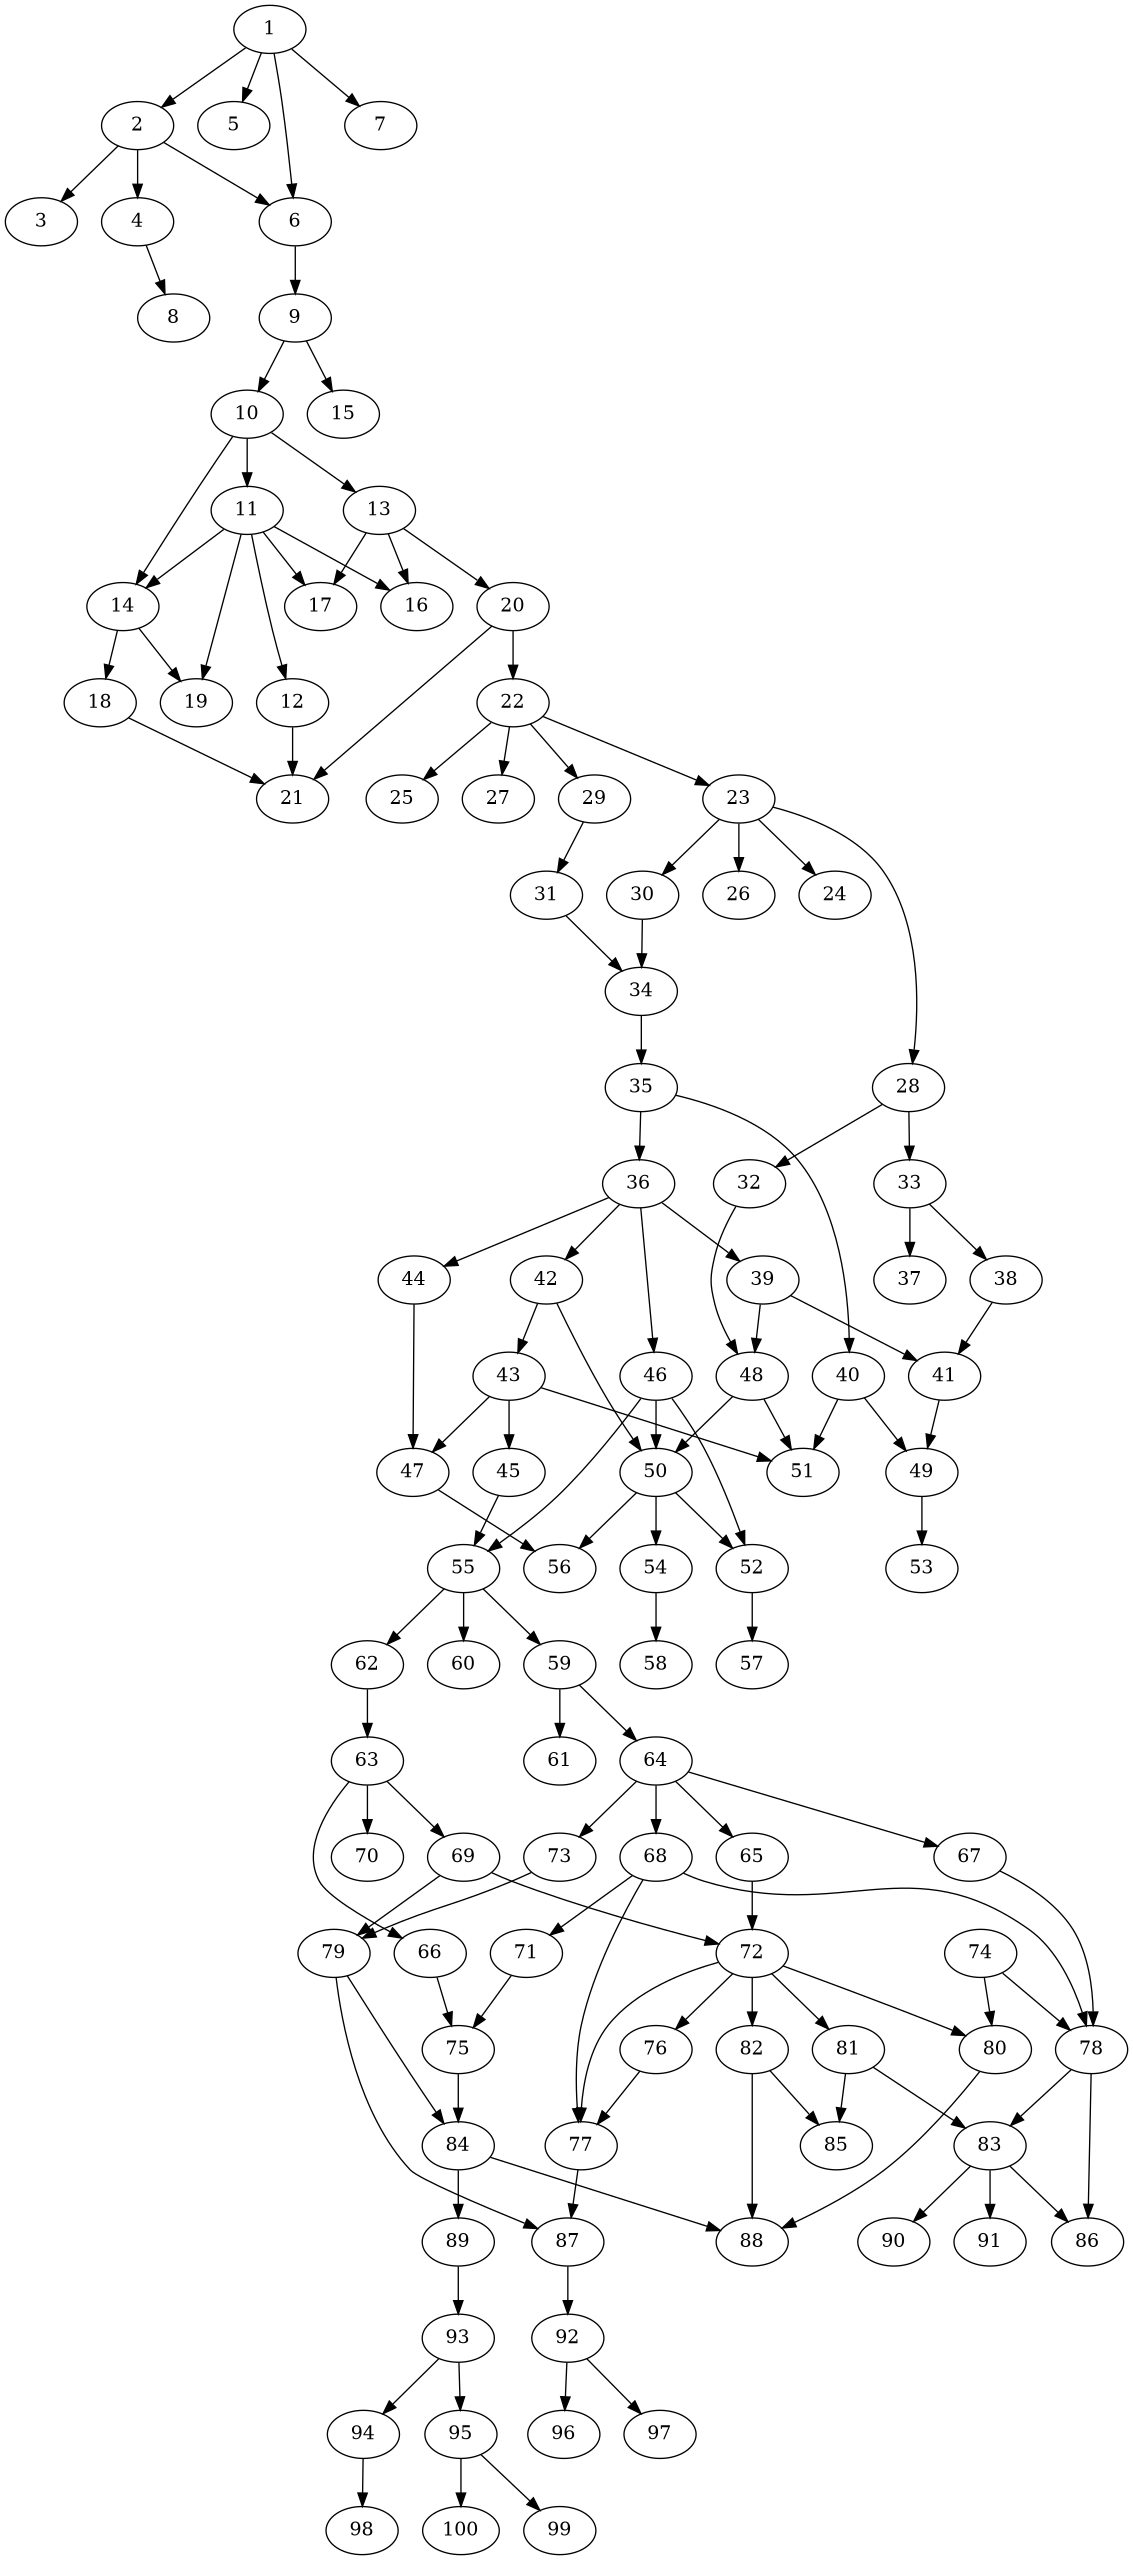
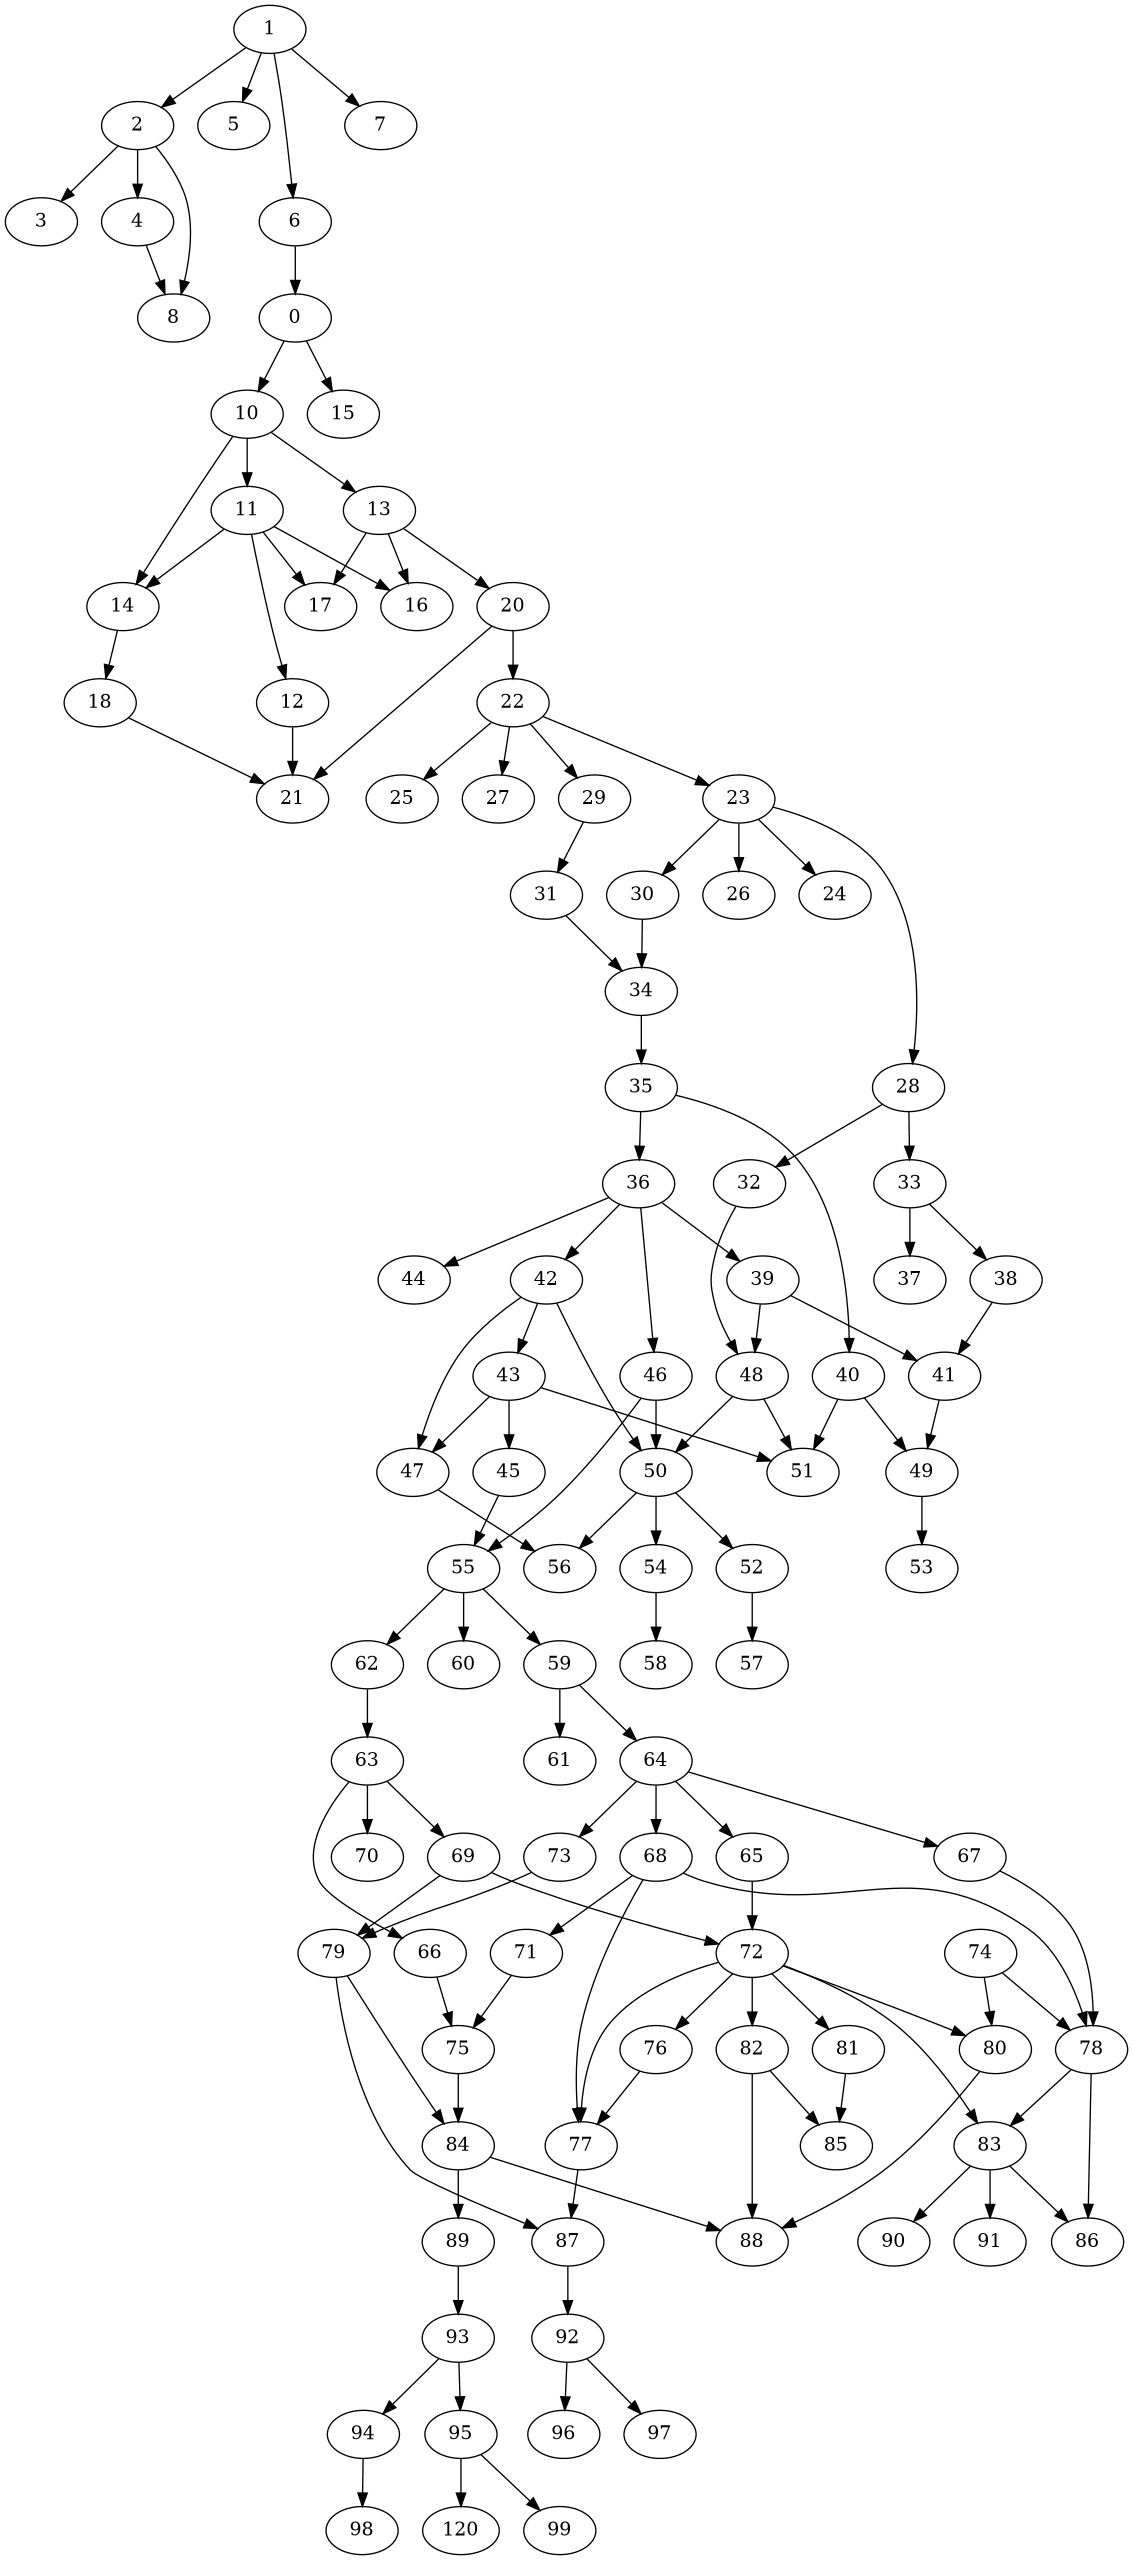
(211, 170) -> (189, 210)
(295, 318) -> (295, 318)
(196, 703) -> none
(414, 1369) -> (458, 1356)
(711, 1462) -> none
(913, 2094) -> (891, 2021)
(461, 2531) -> (461, 2531)
